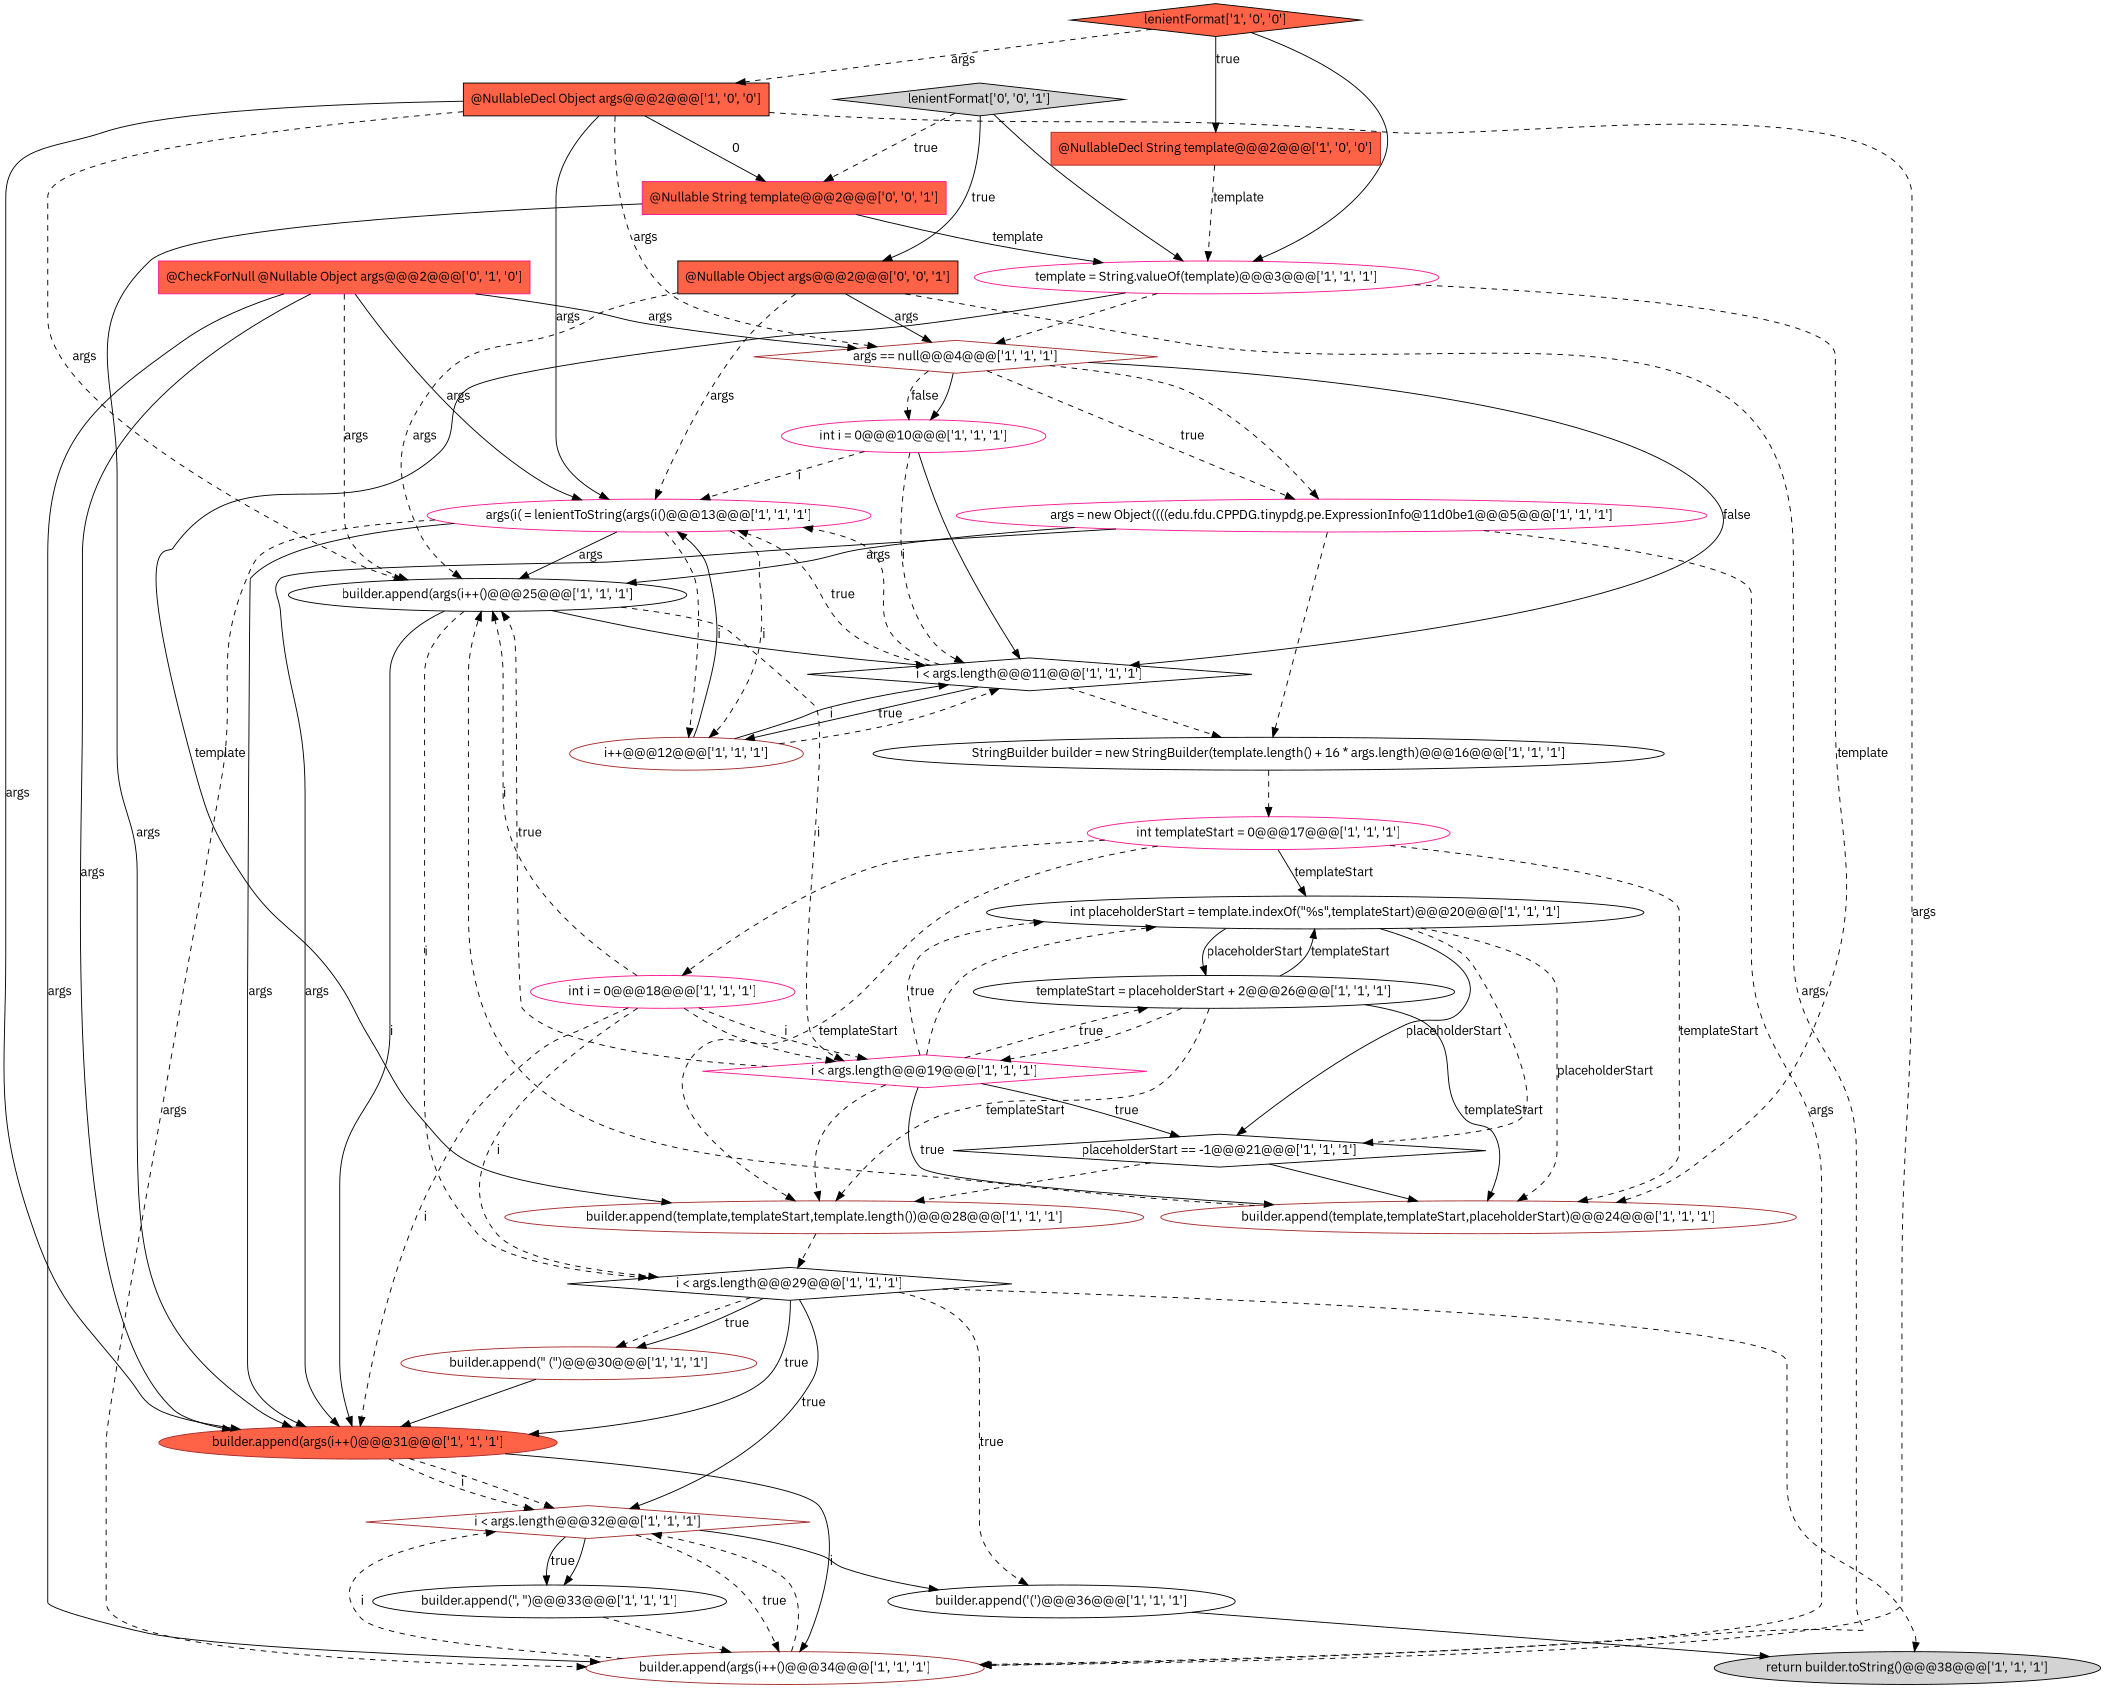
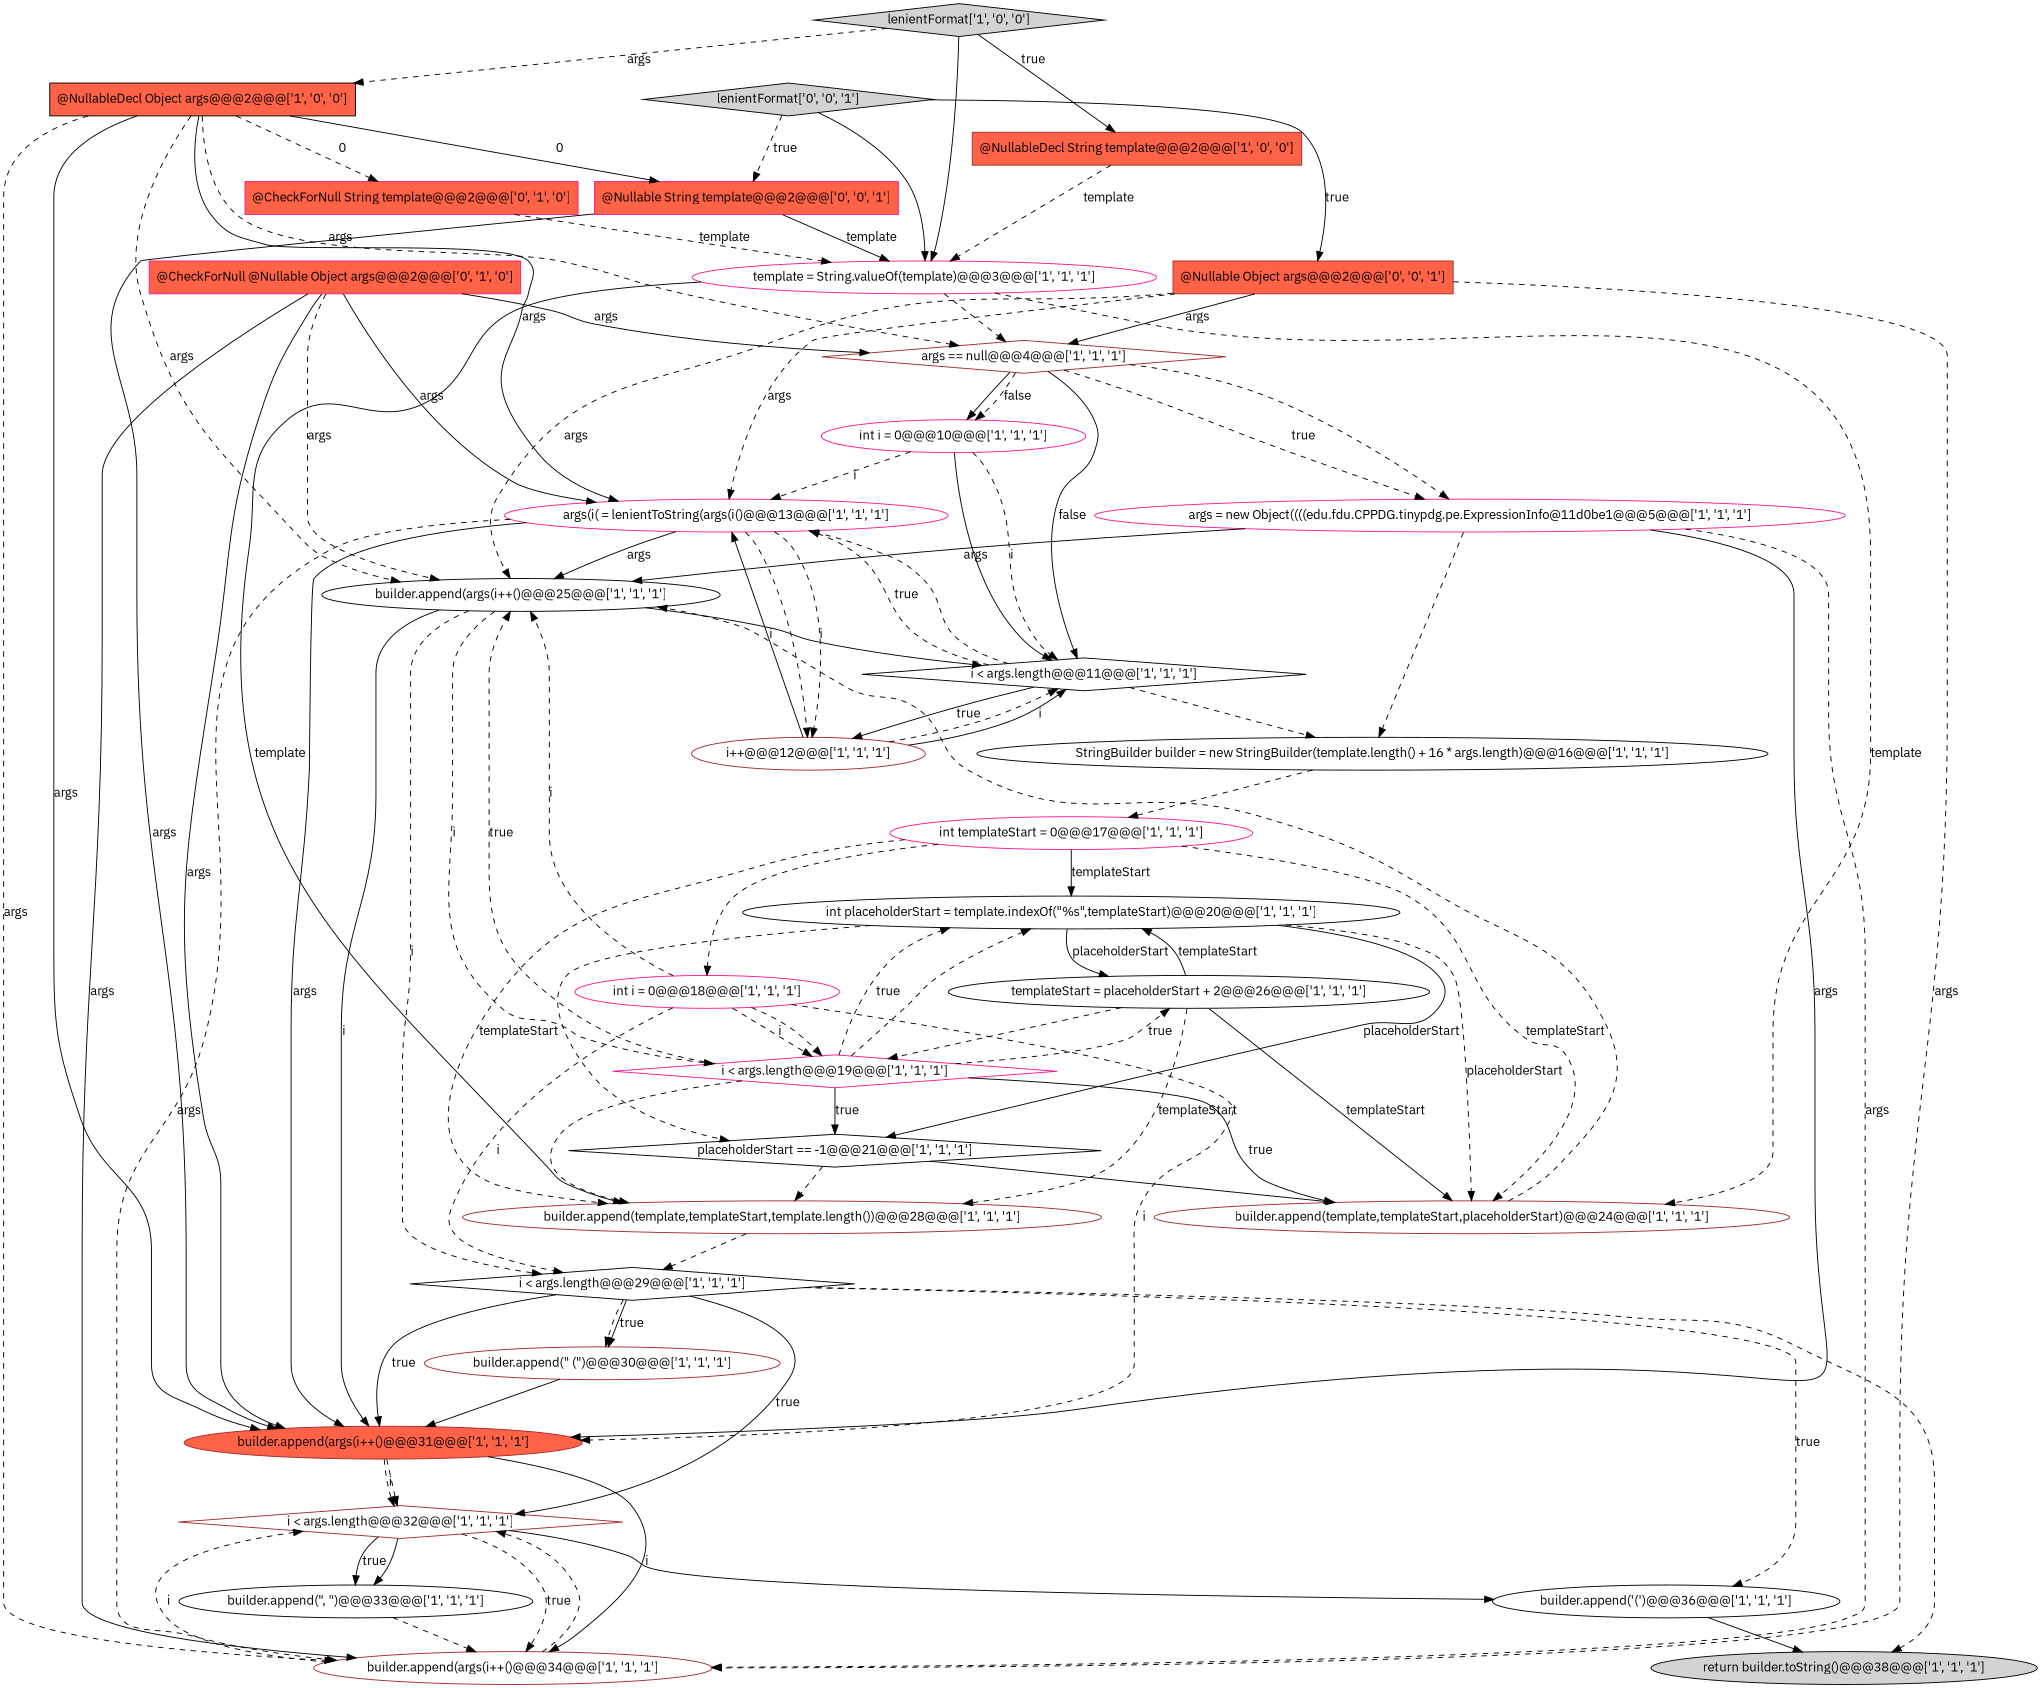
(1216, 20) -> (959, 20)
none -> (412, 198)
(818, 277) -> (1313, 277)
